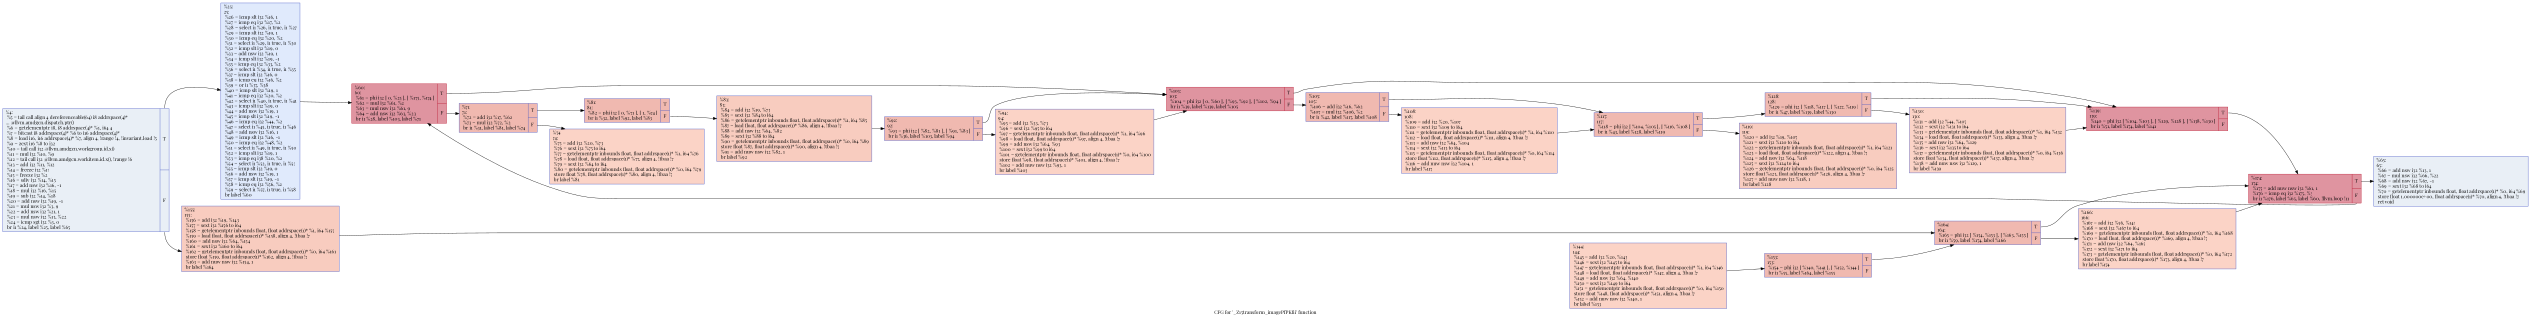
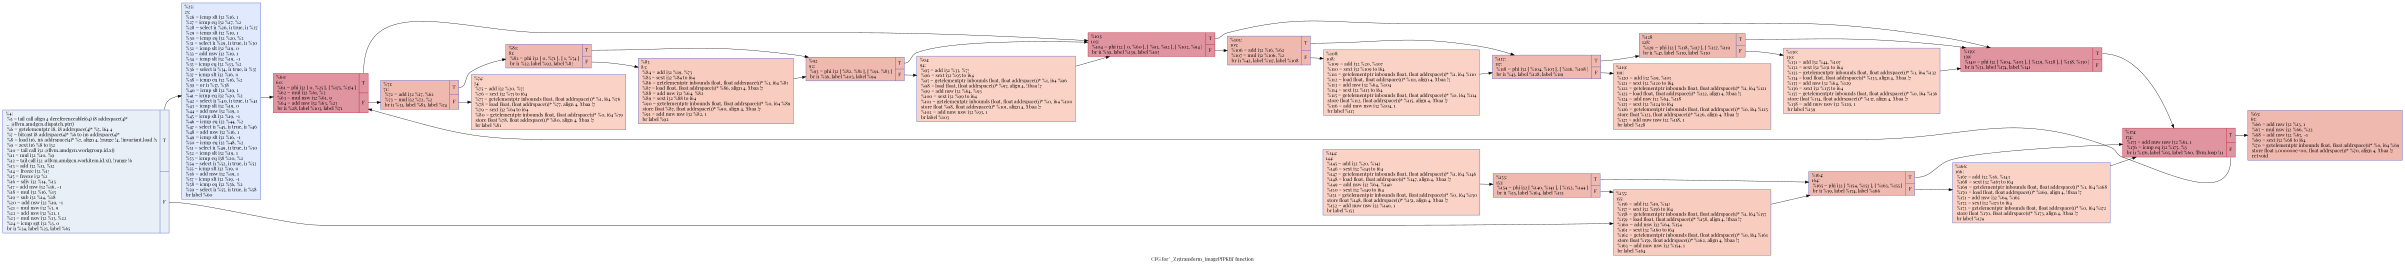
none -> (699, 48)
(2451, 181) -> (2325, 135)
none -> (1605, 192)
